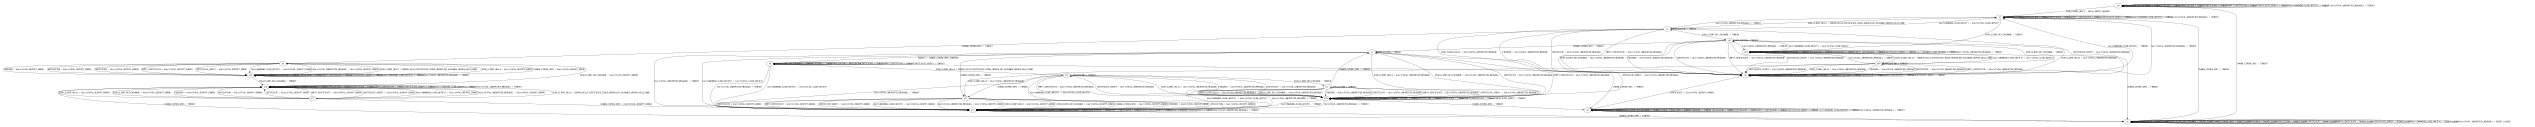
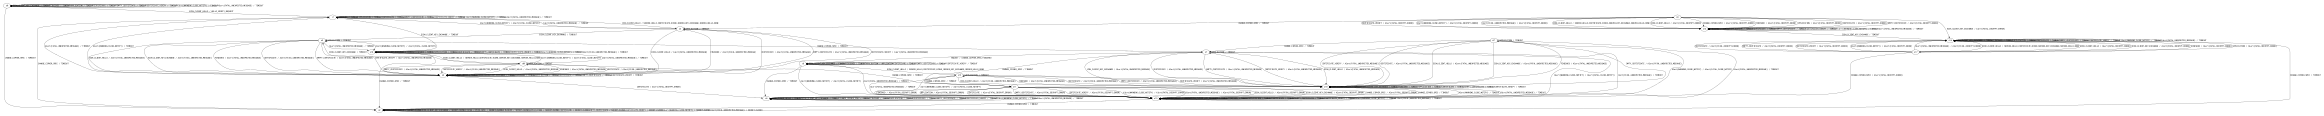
(976, 45) -> (1179, 23)
(1197, 77) -> none
(996, 81) -> (907, 75)
